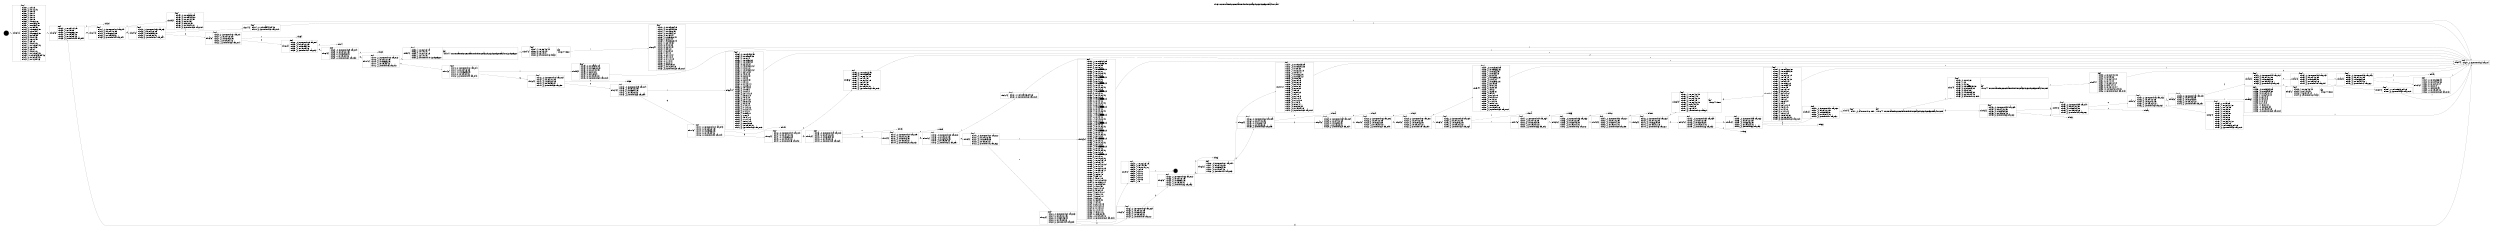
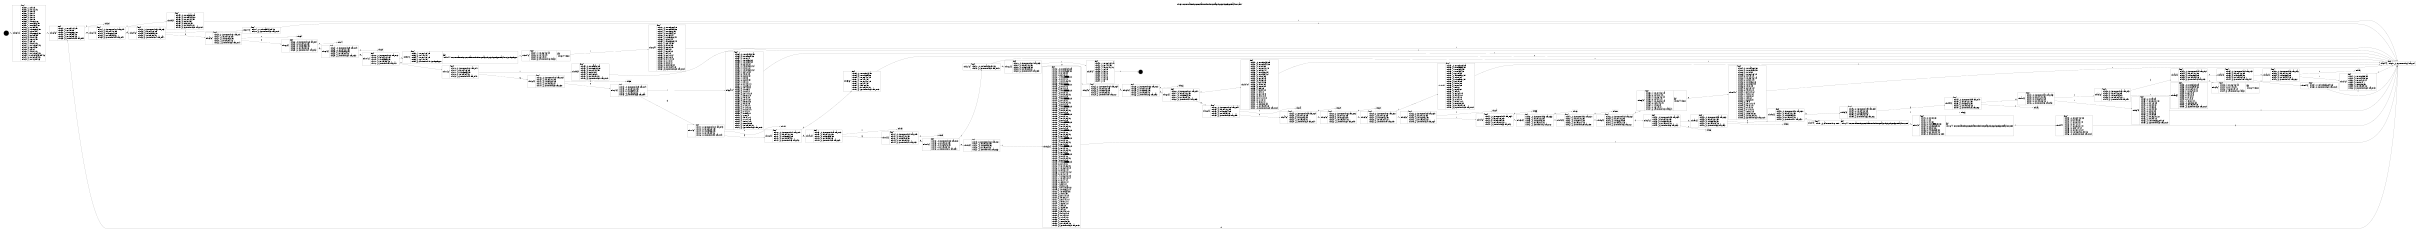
(1961, 111) -> (1822, 114)
(1019, 178) -> (1002, 67)
